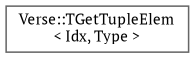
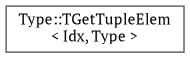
(97, 29) -> (95, 29)
